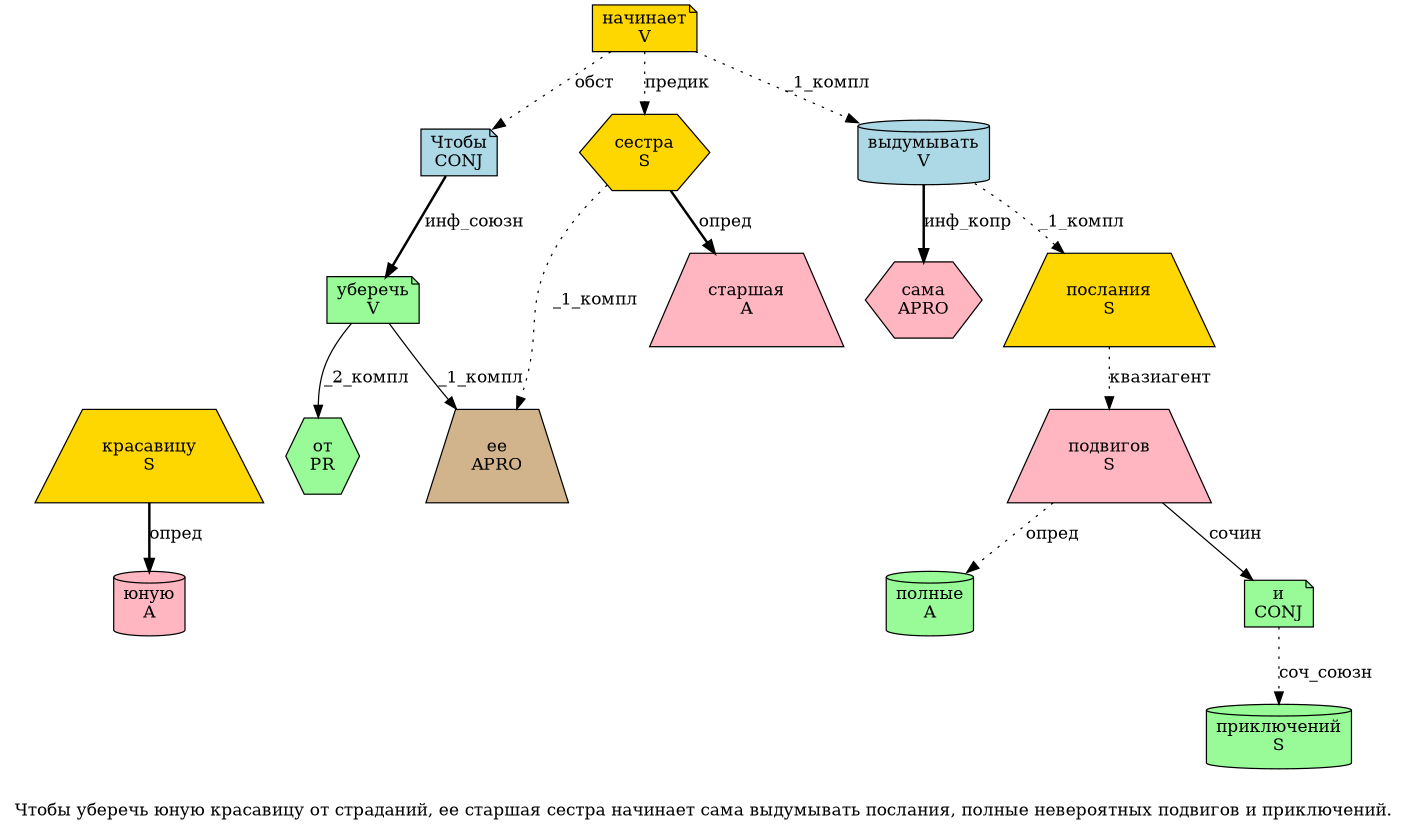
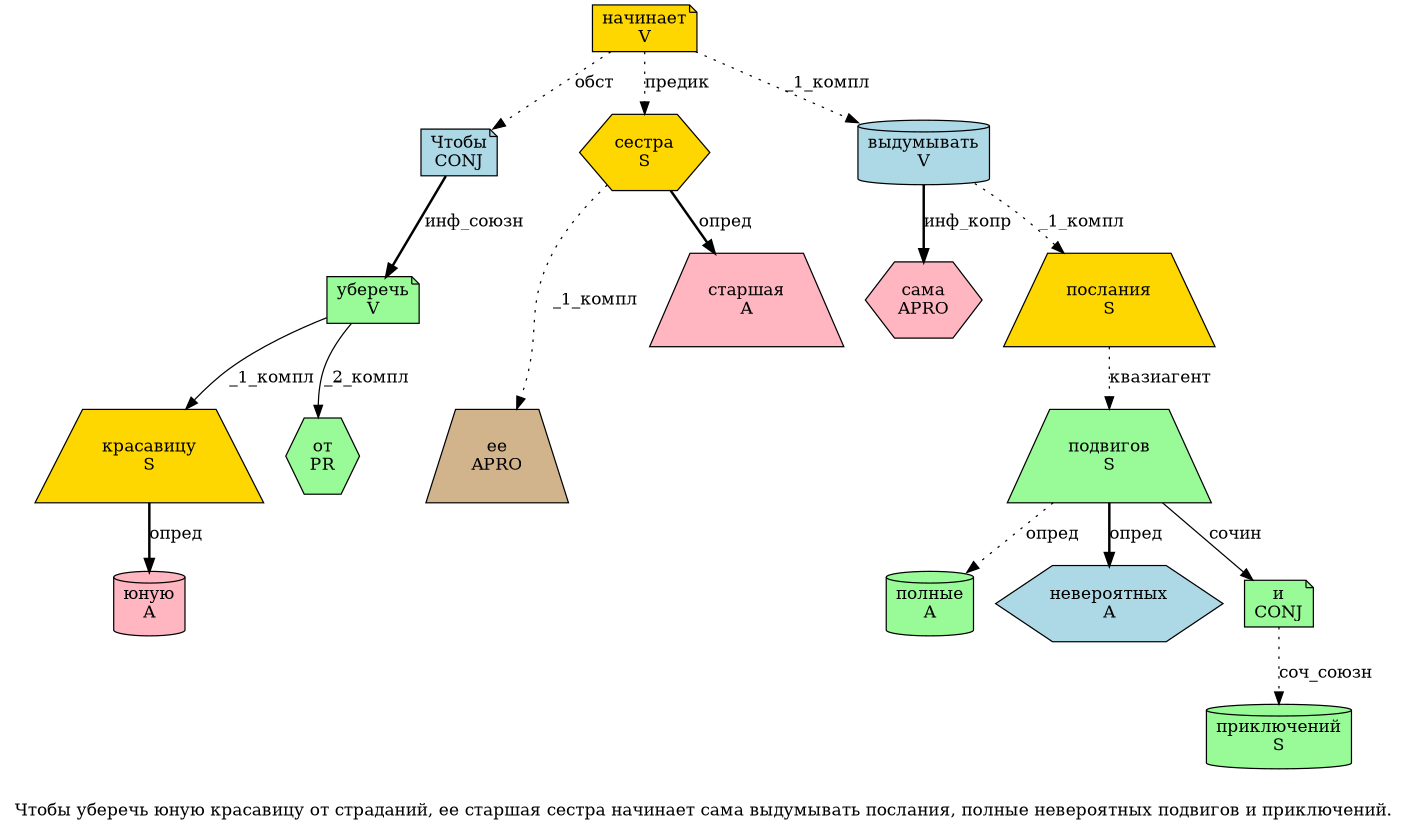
(418, 362) -> (256, 351)
(1109, 456) -> (1109, 456)
none -> (1109, 604)
